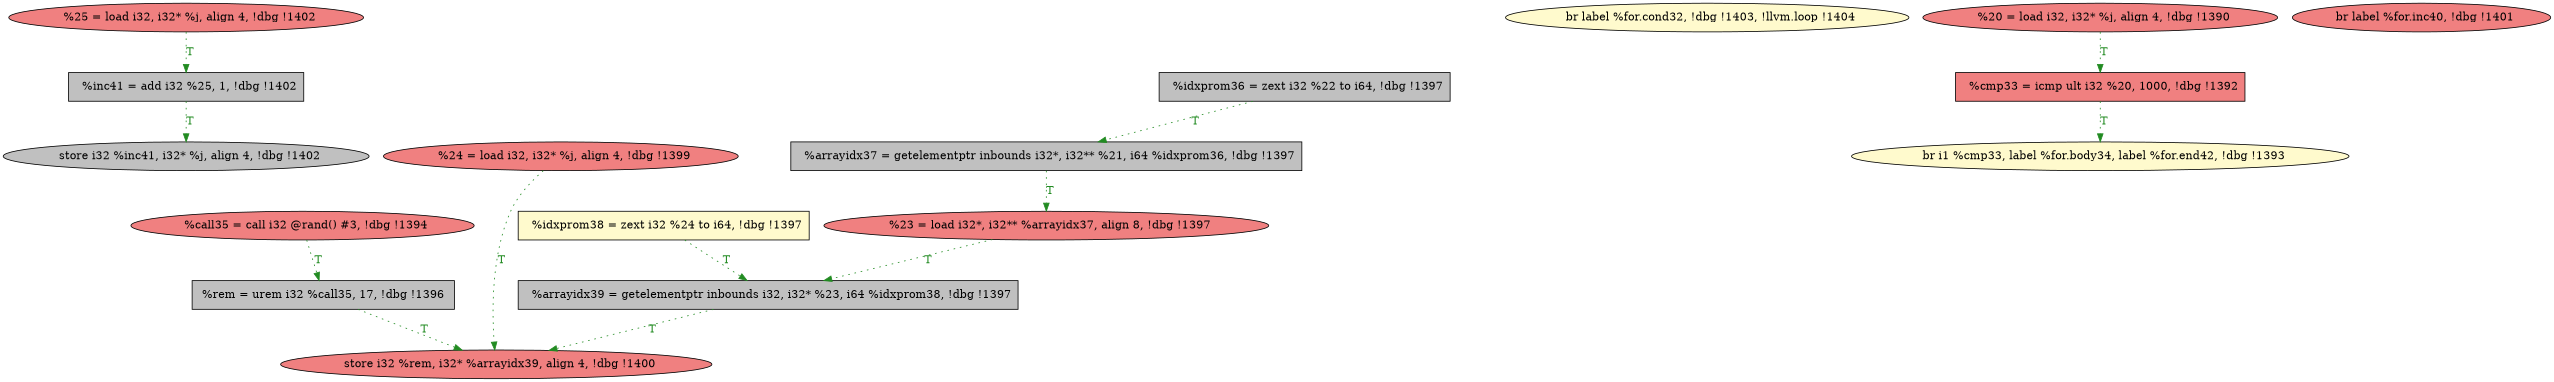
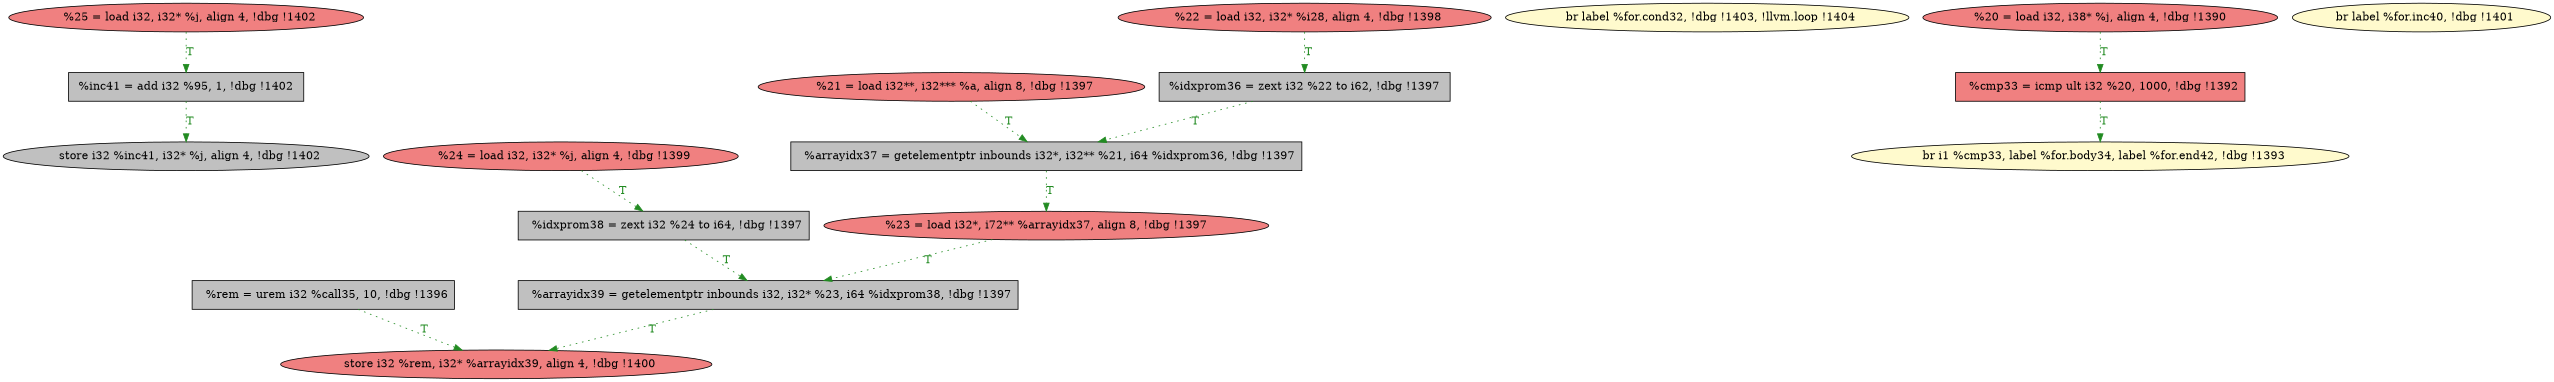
none -> (1305, 18)
(2100, 18) -> (2100, 18)
(2422, 18) -> (2422, 18)
(186, 87) -> (186, 87)
none -> (951, 87)
(1305, 87) -> (1305, 87)
(303, 226) -> none
(664, 226) -> (664, 226)
(1046, 226) -> (1046, 226)
(499, 250) -> (609, 189)
(323, 295) -> (323, 295)
